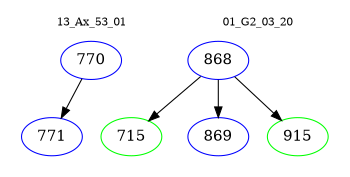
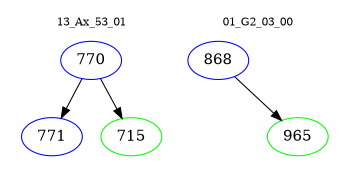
(258, 23) -> (258, 23)
(187, 89) -> (109, 94)
(218, 137) -> none
(298, 137) -> (298, 137)
